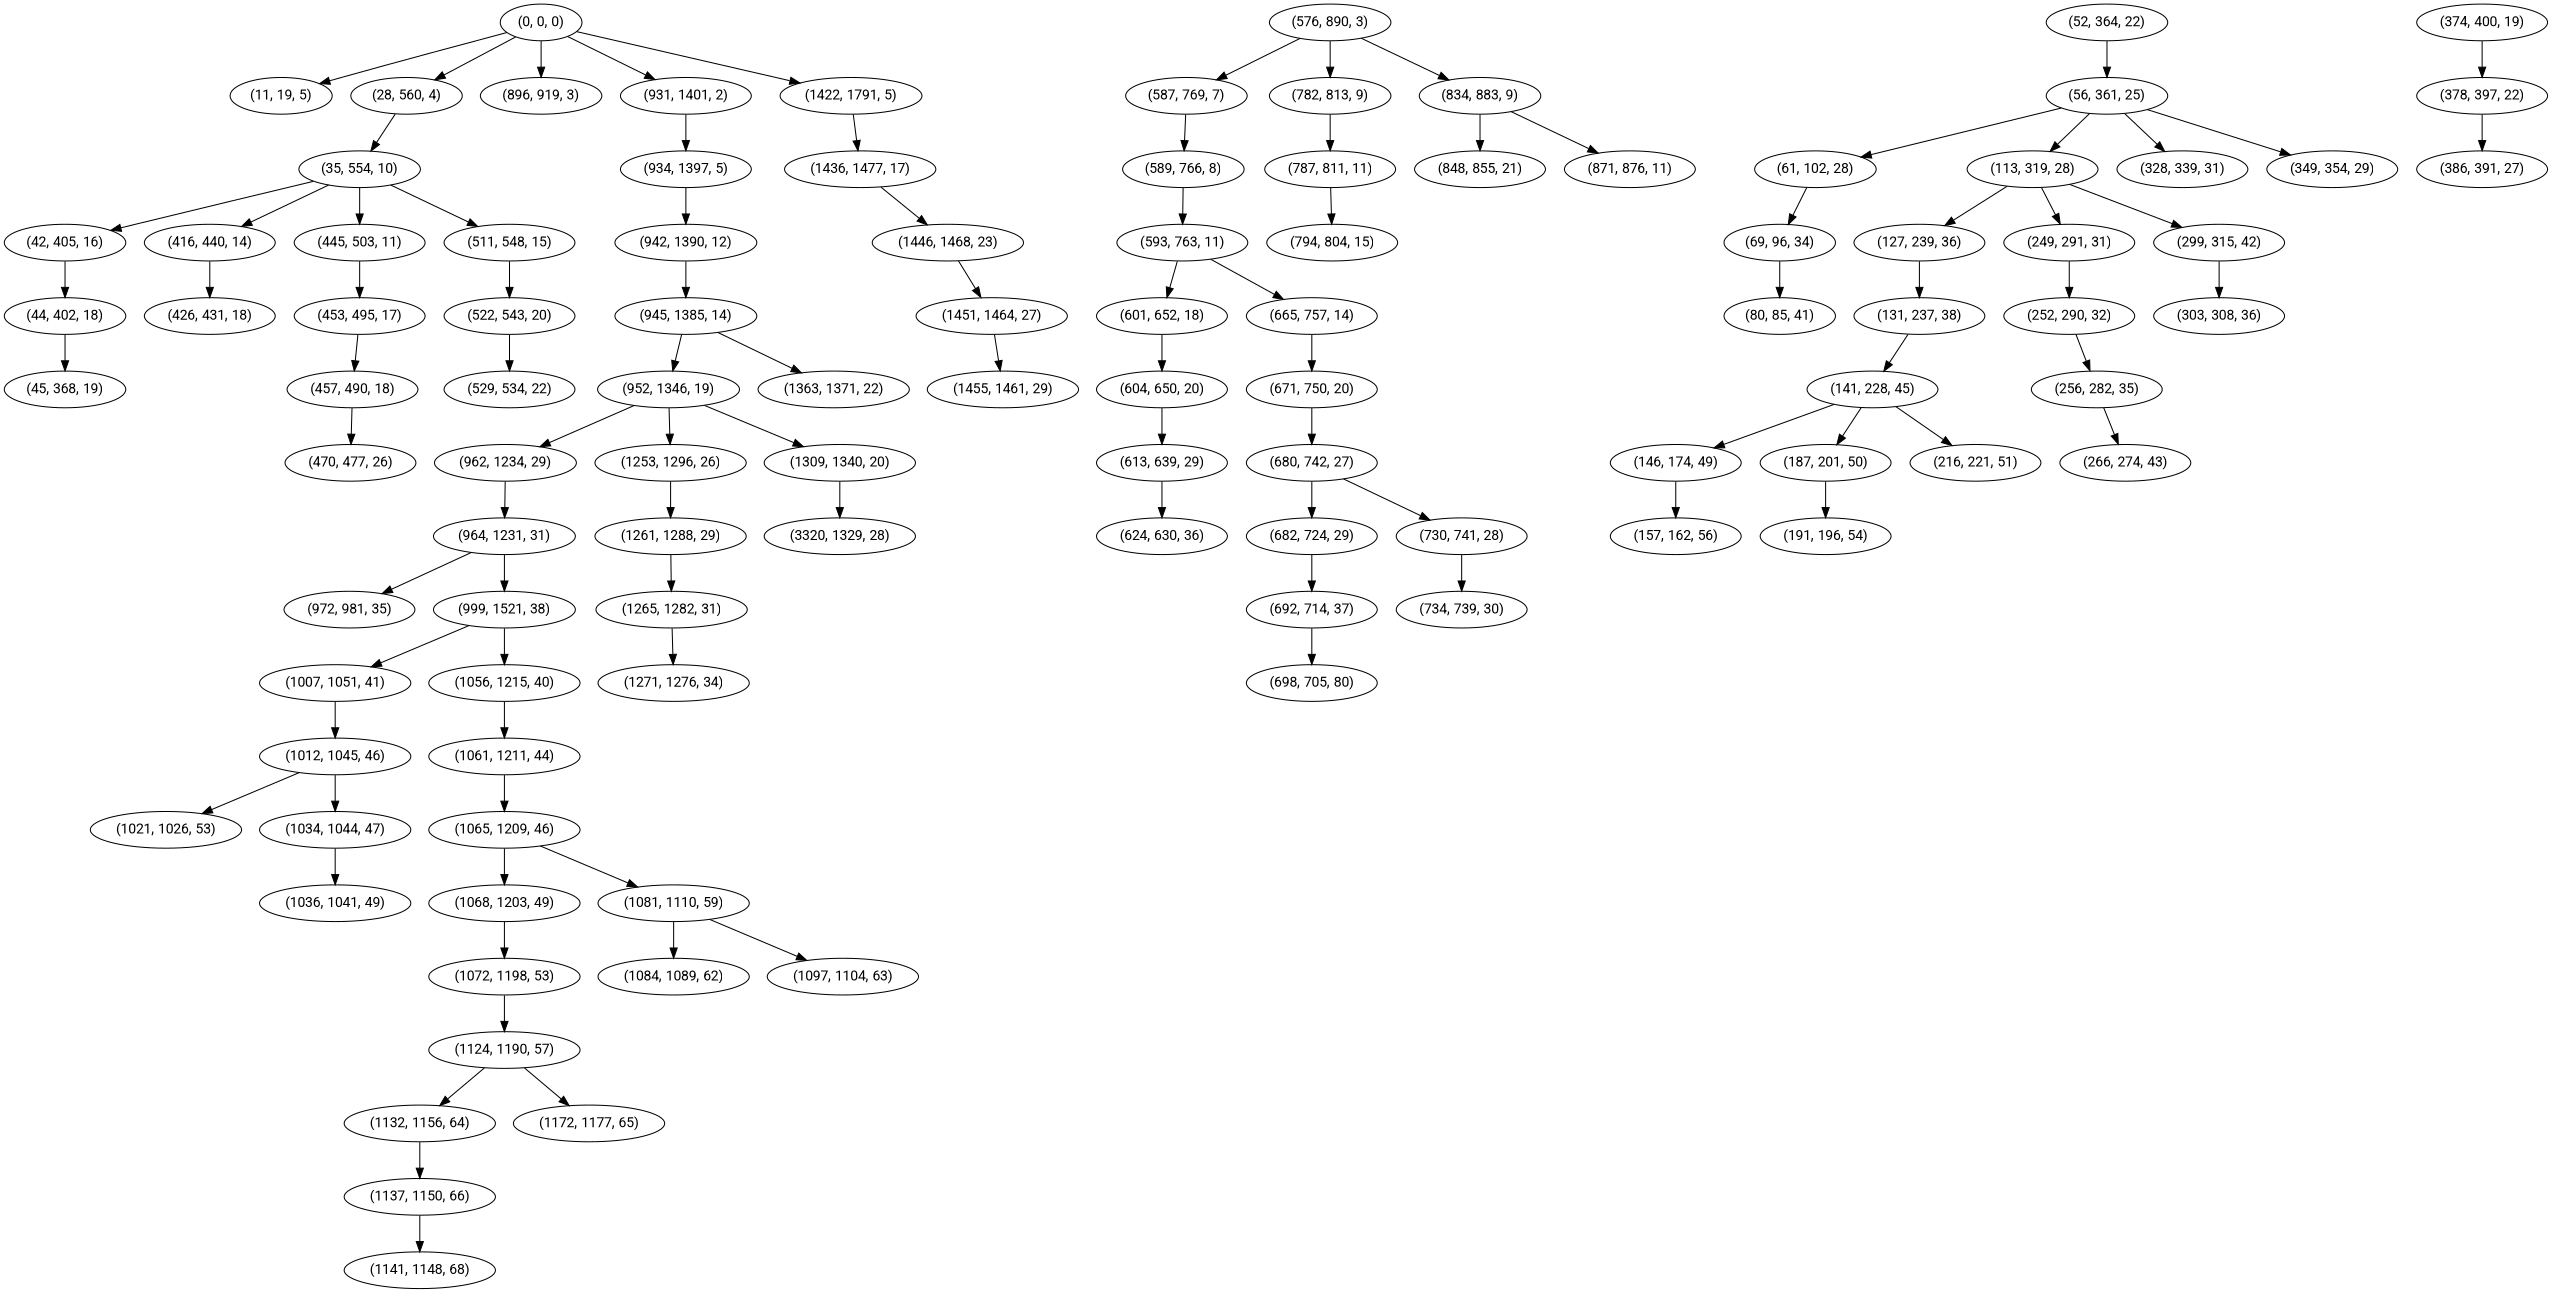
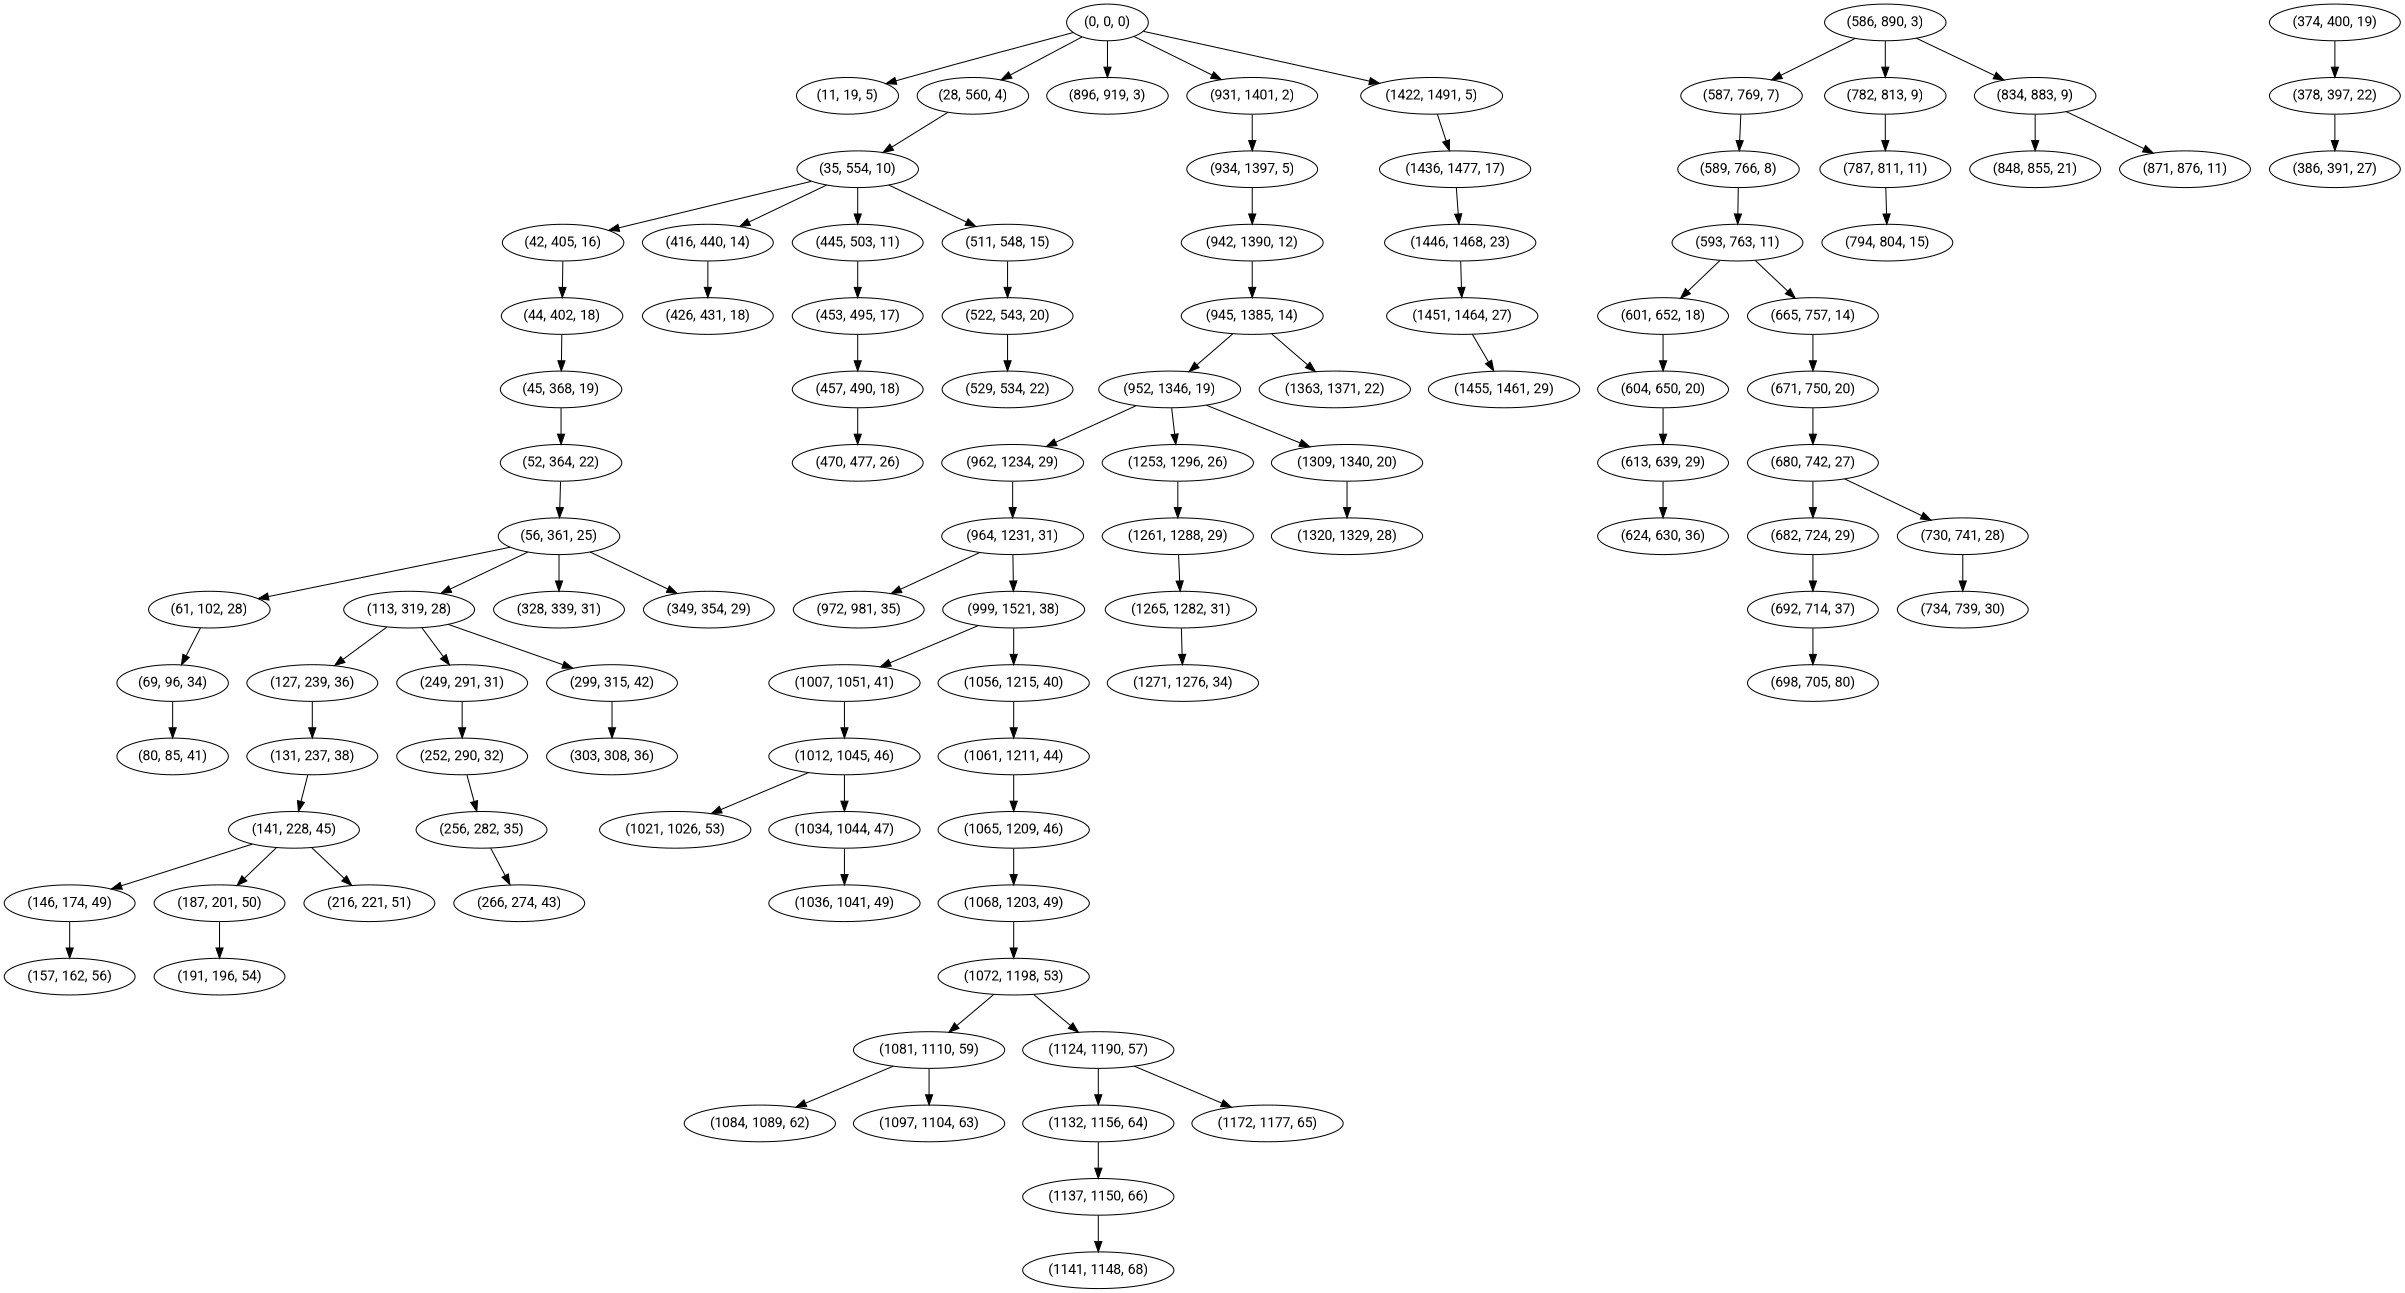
(1330, 22) -> (1885, 22)
(851, 96) -> (1432, 96)
none -> (561, 421)
(840, 536) -> (1347, 536)
(584, 864) -> (975, 1010)
